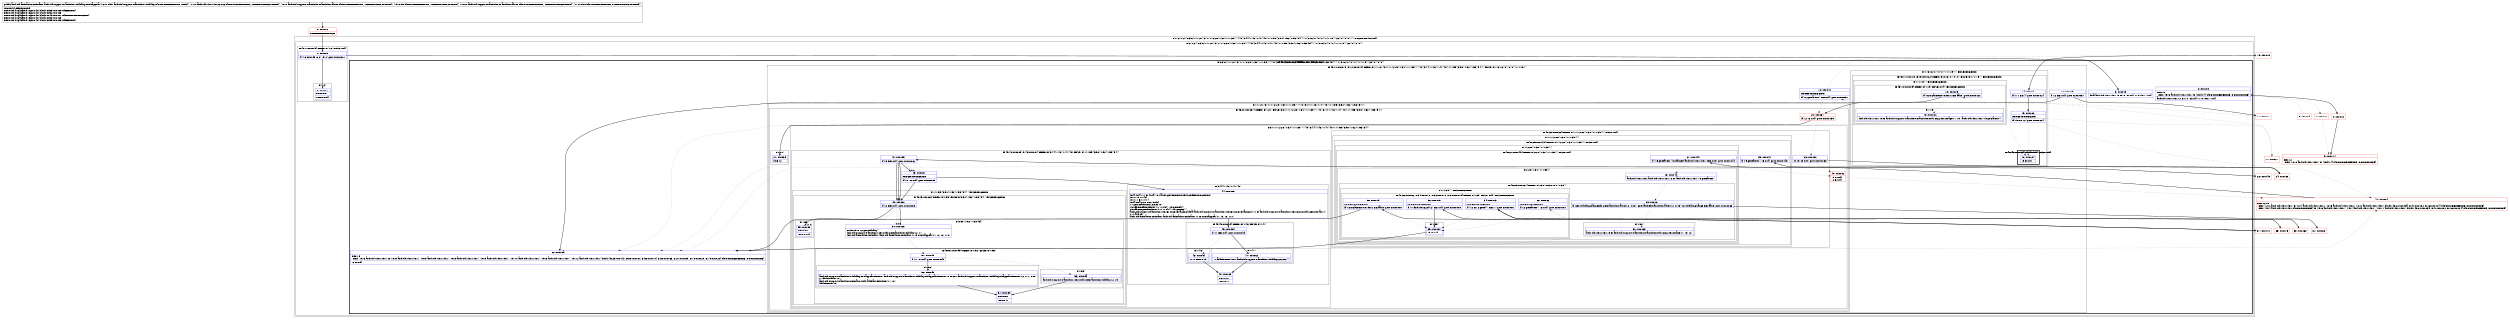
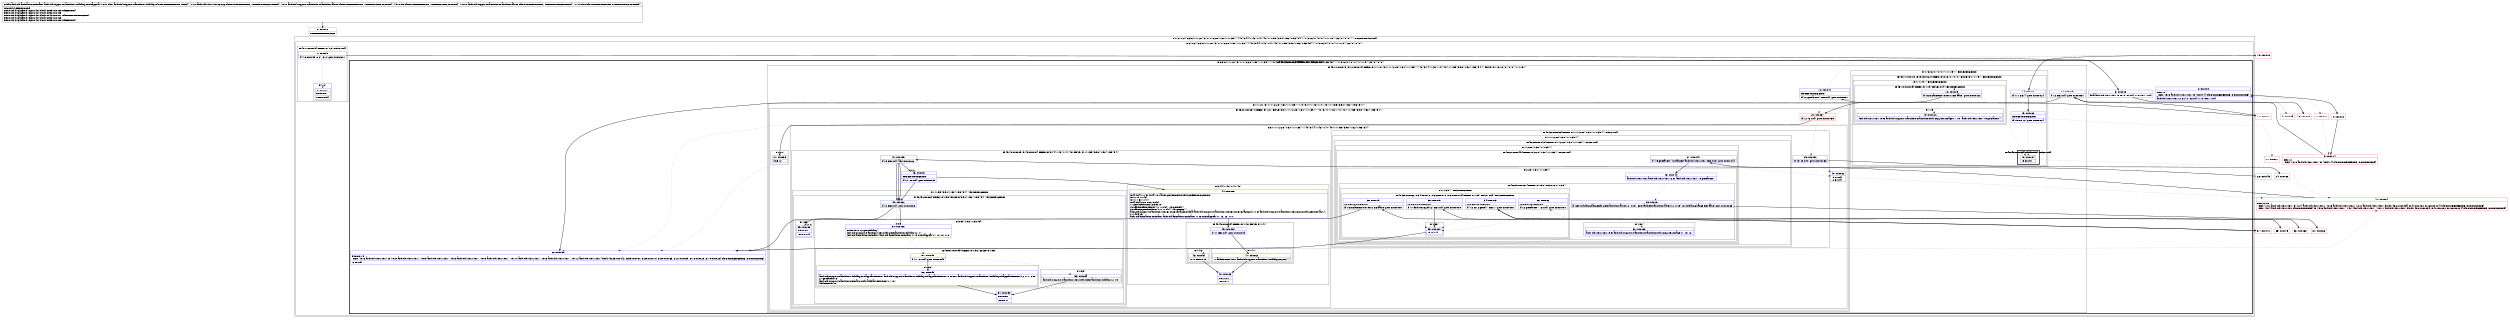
(323, 43) -> none
(323, 73) -> (323, 73)
none -> (2220, 102)
(2070, 104) -> (2050, 103)
none -> (2277, 109)
(2130, 111) -> (2099, 56)
none -> (2288, 117)
(1765, 159) -> none
(2206, 160) -> (2189, 165)
(898, 161) -> (898, 161)
(1685, 166) -> (1685, 166)
(1838, 177) -> (1838, 177)
(356, 256) -> (358, 256)
(830, 279) -> (829, 279)
